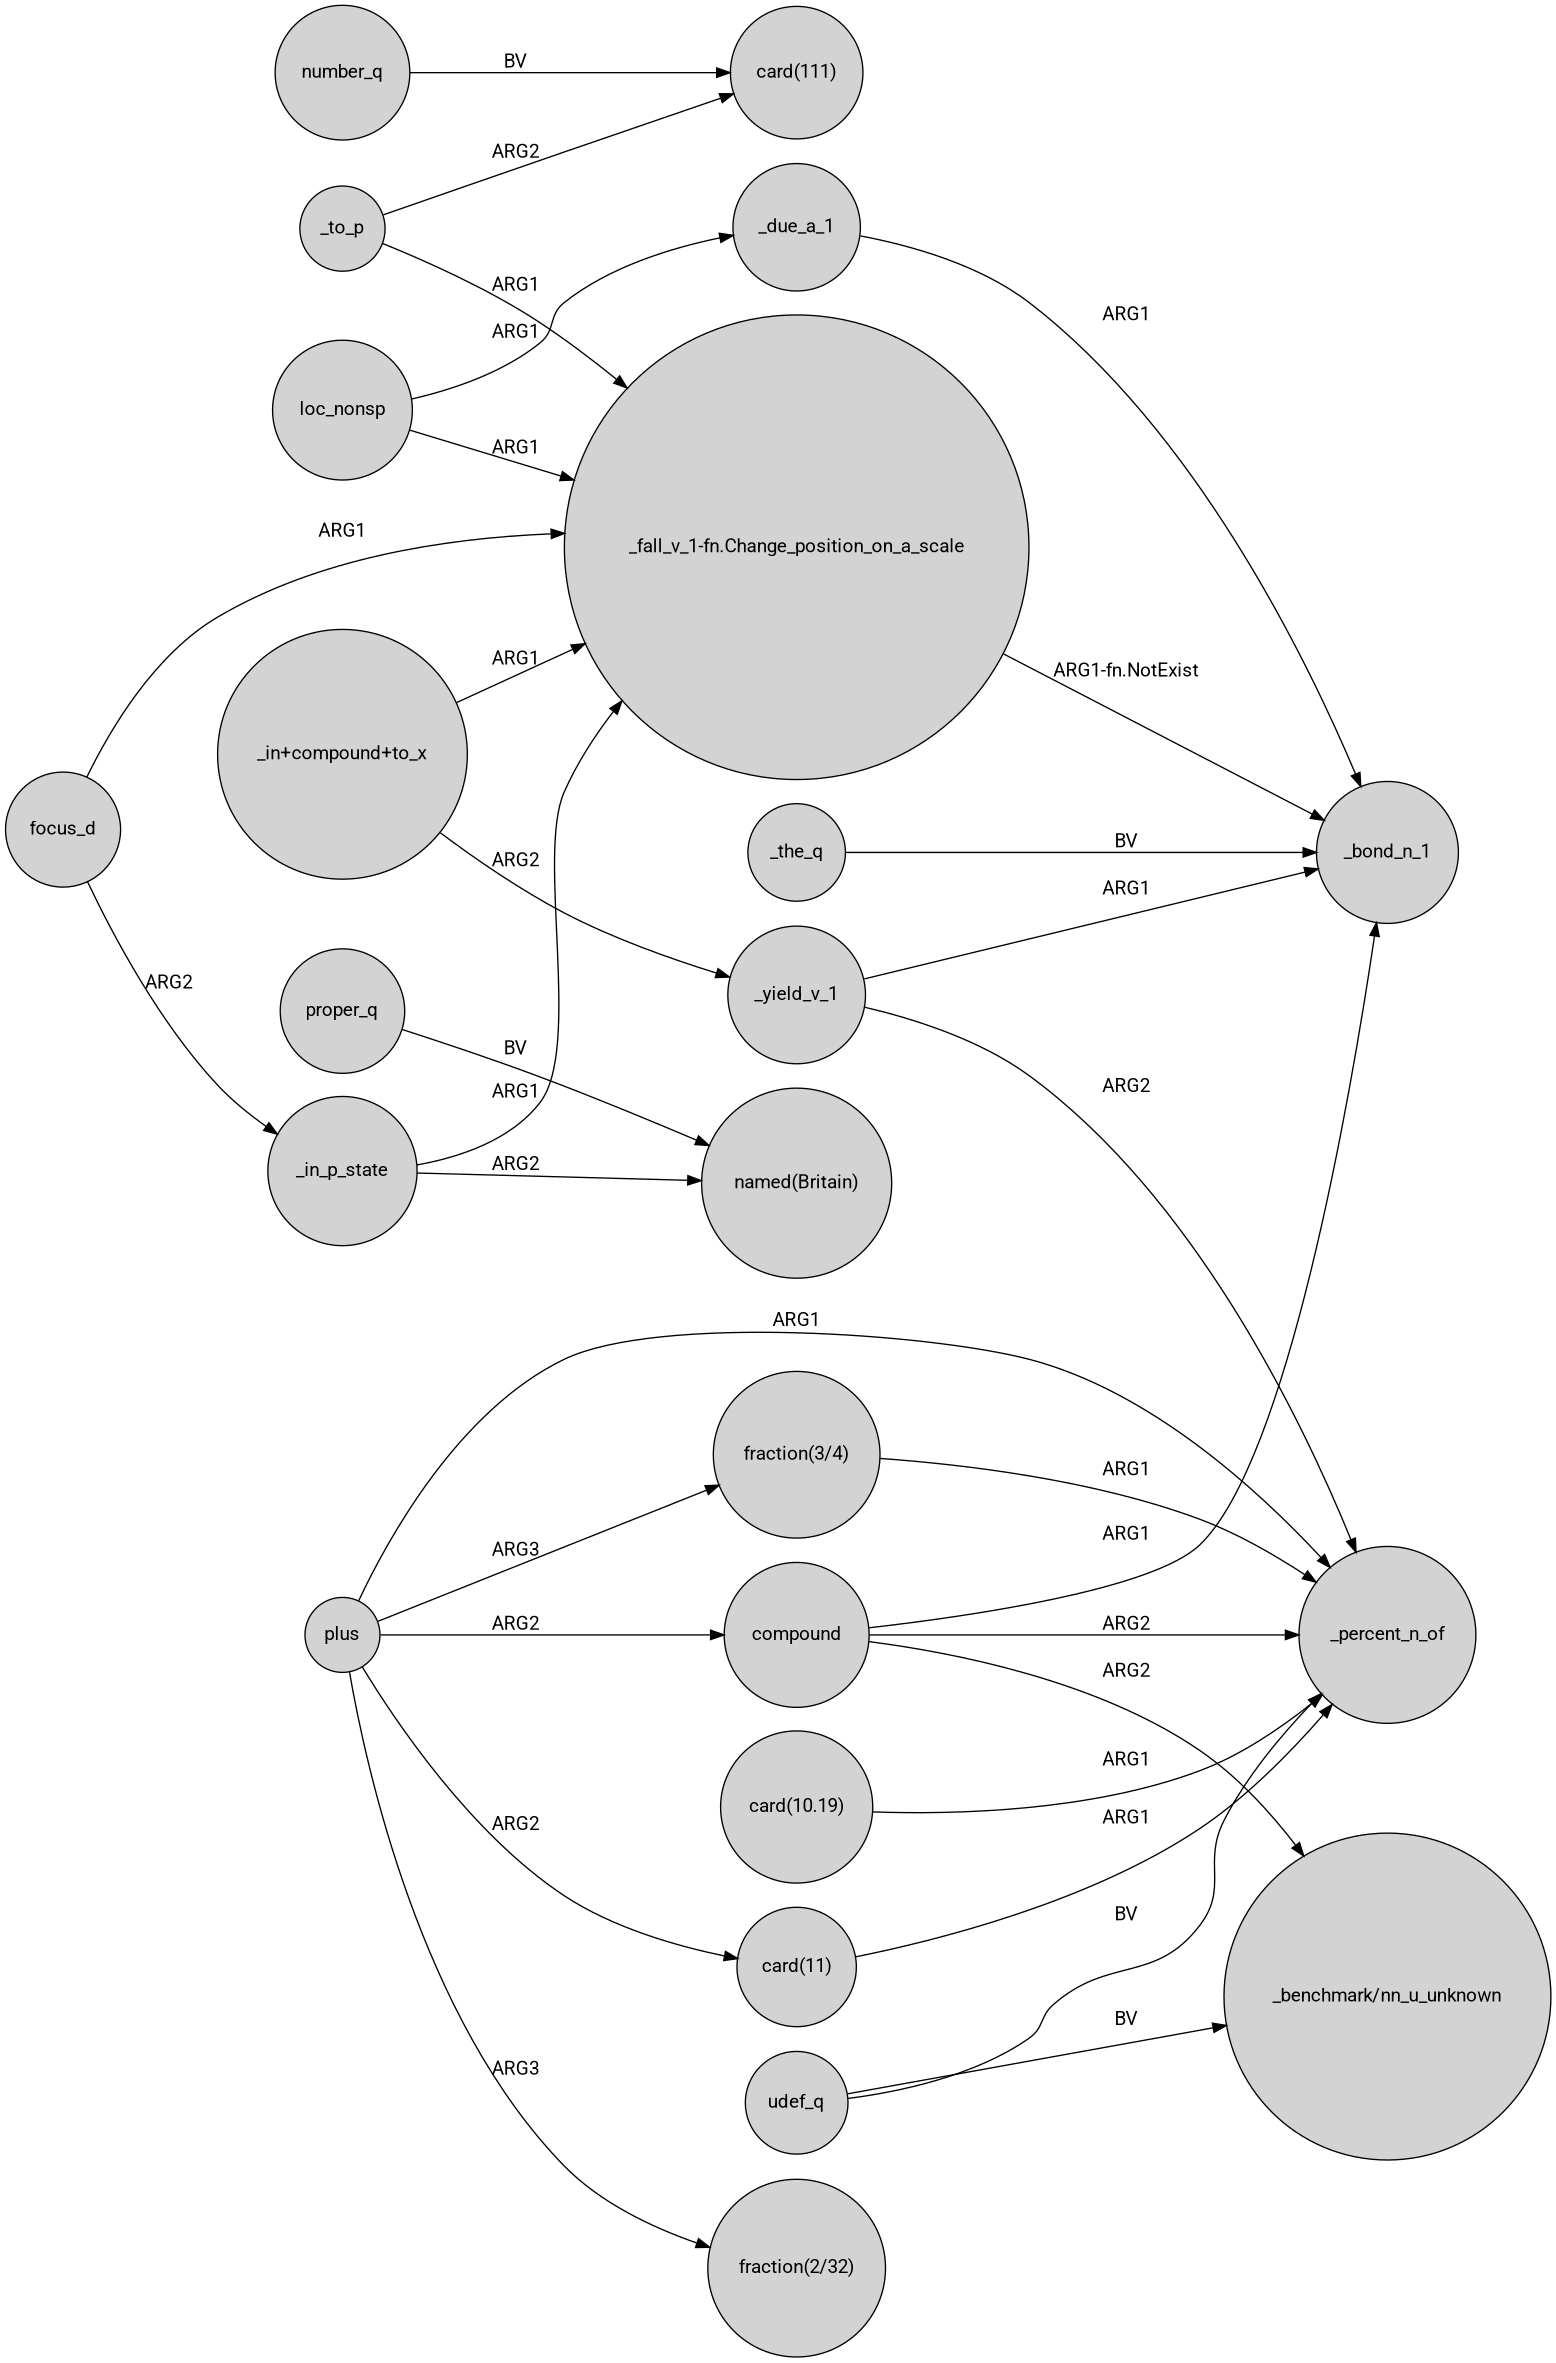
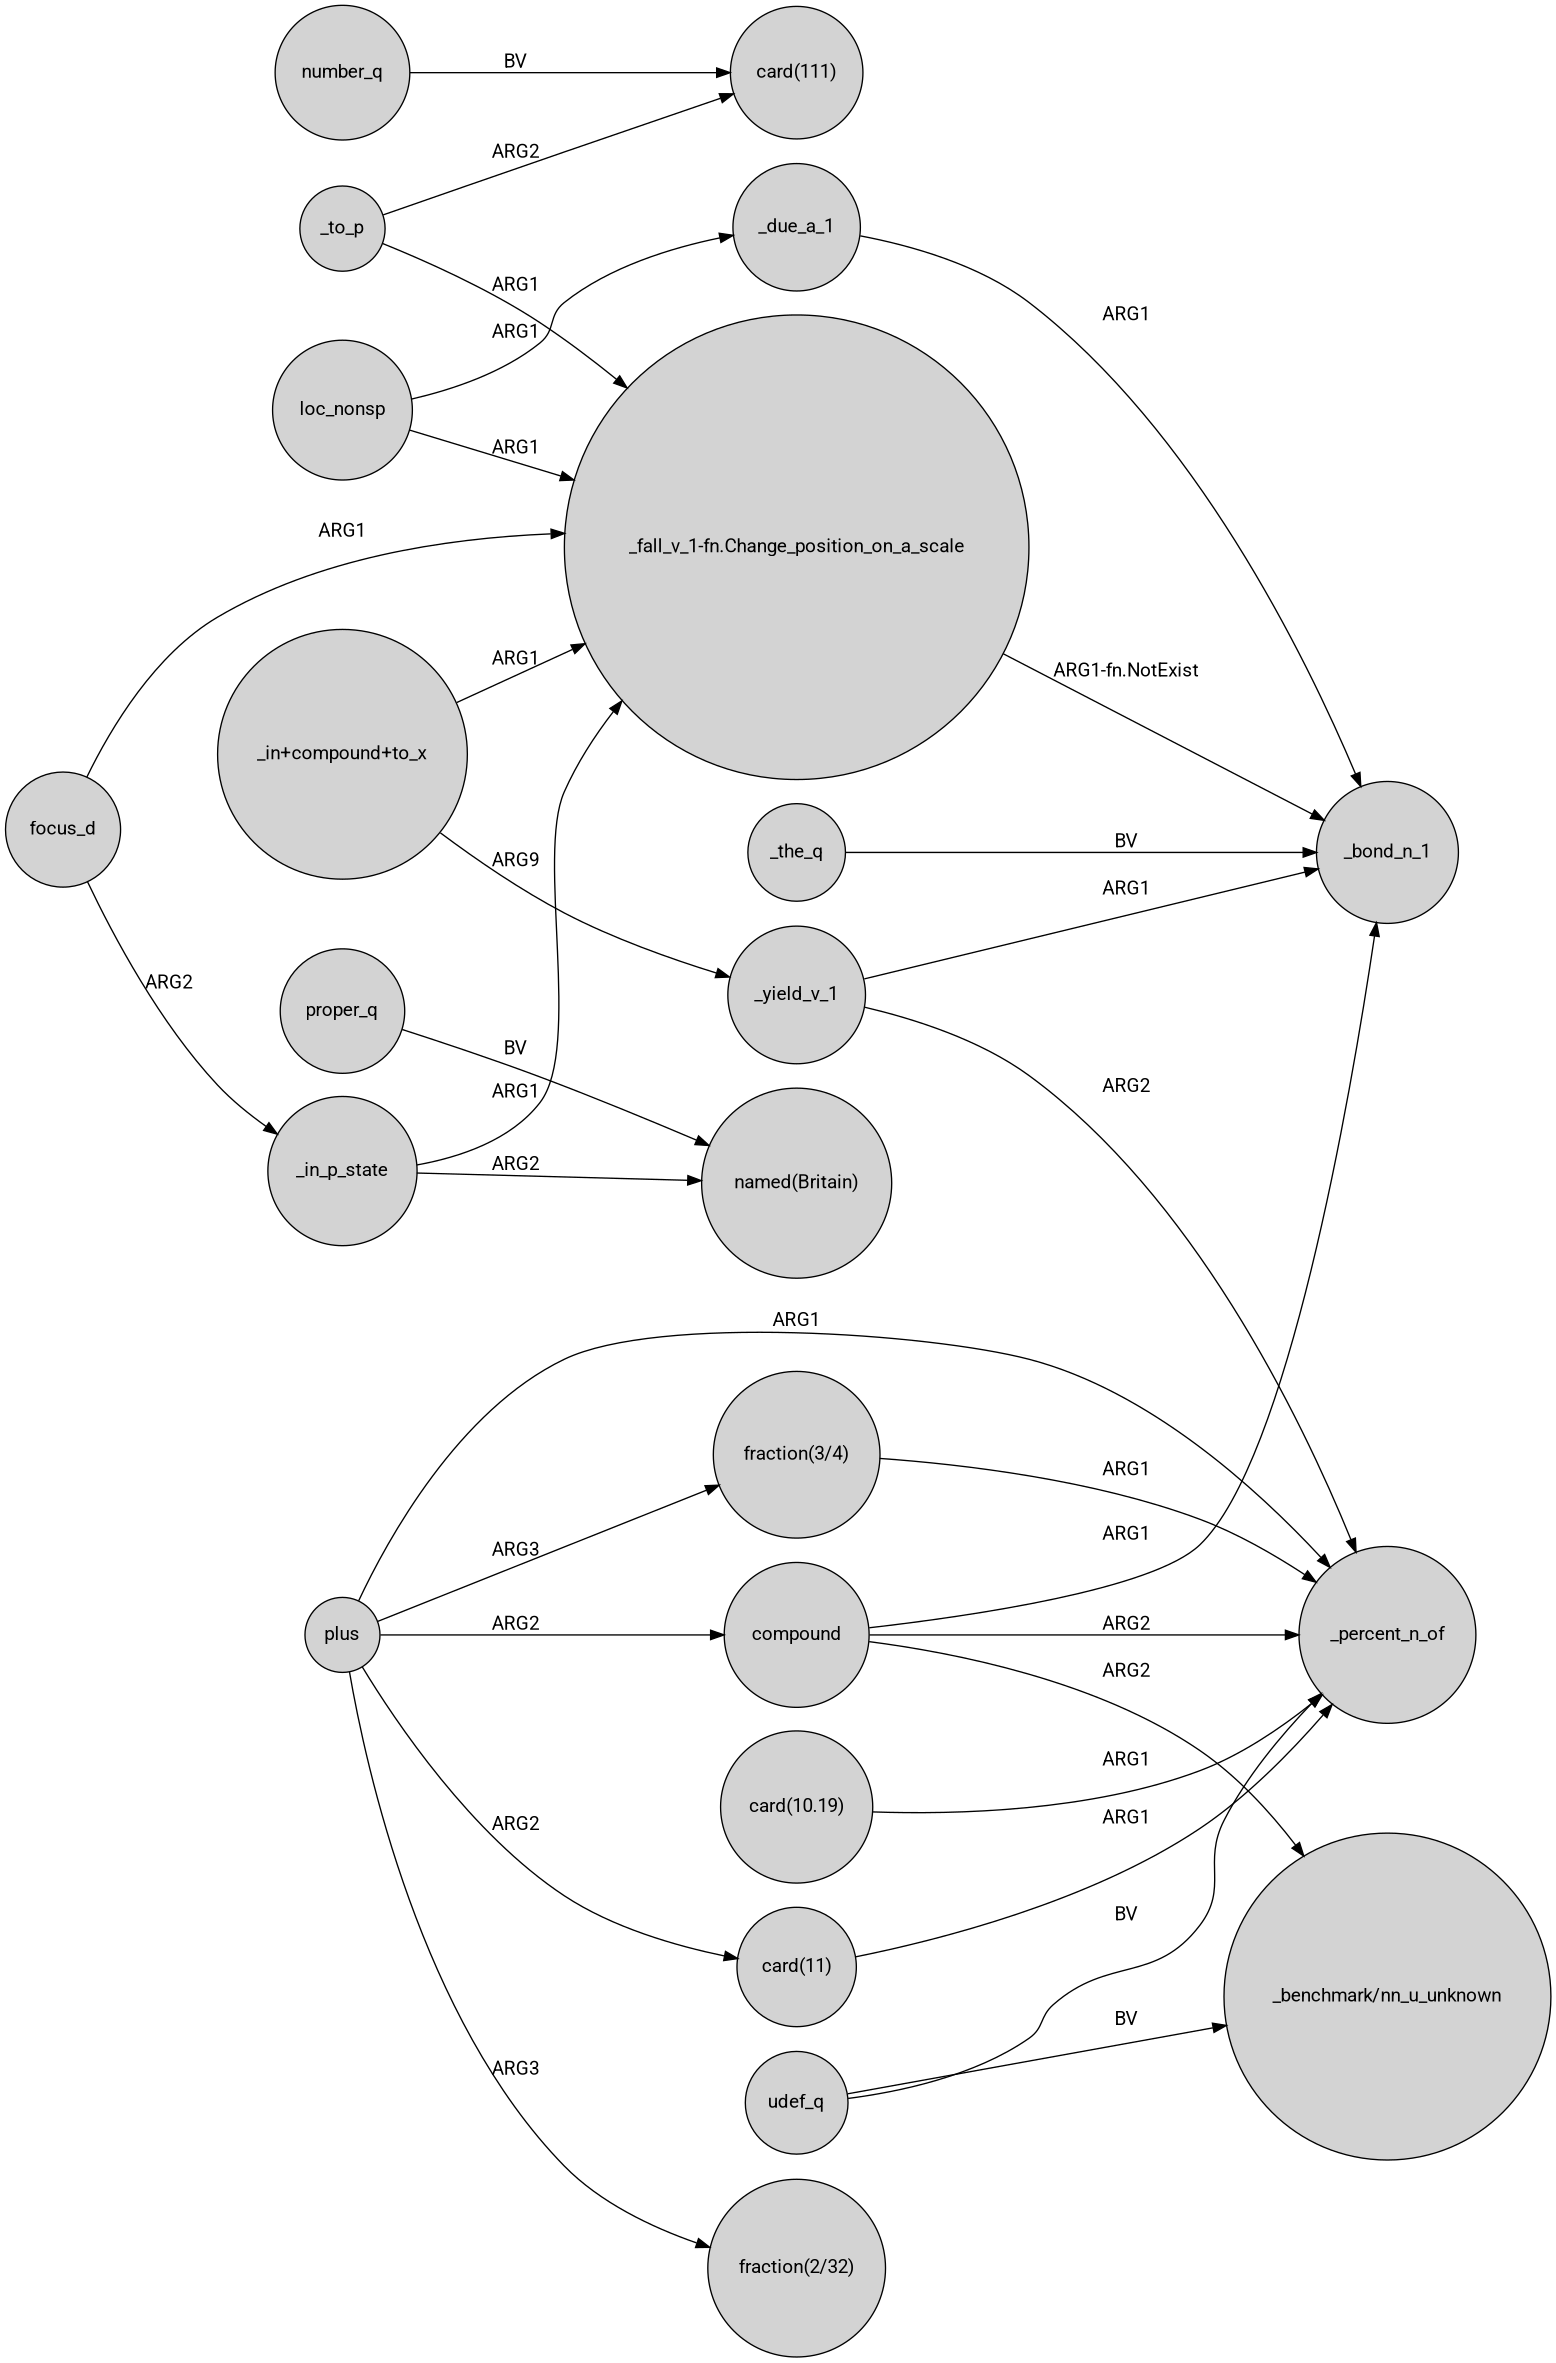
(516, 861) -> (516, 861)
